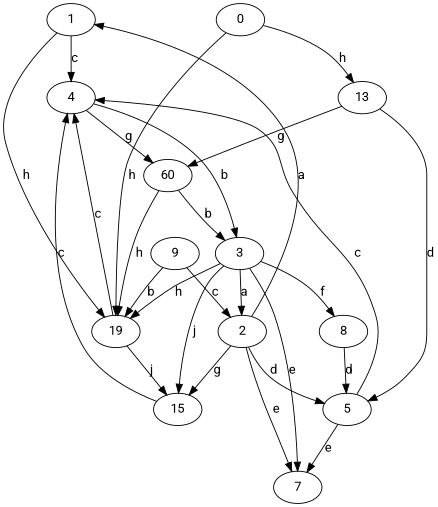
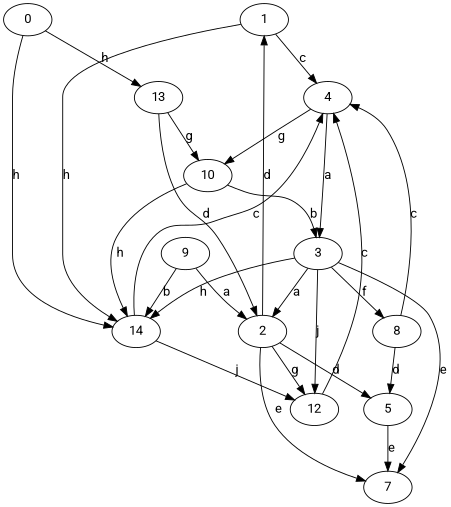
(168, 176) -> (208, 176)
(224, 176) -> (328, 176)
(301, 176) -> (267, 176)
(288, 183) -> (410, 203)
(427, 255) -> (195, 215)
(215, 292) -> (227, 292)
(116, 331) -> (136, 331)
(178, 409) -> (314, 409)
